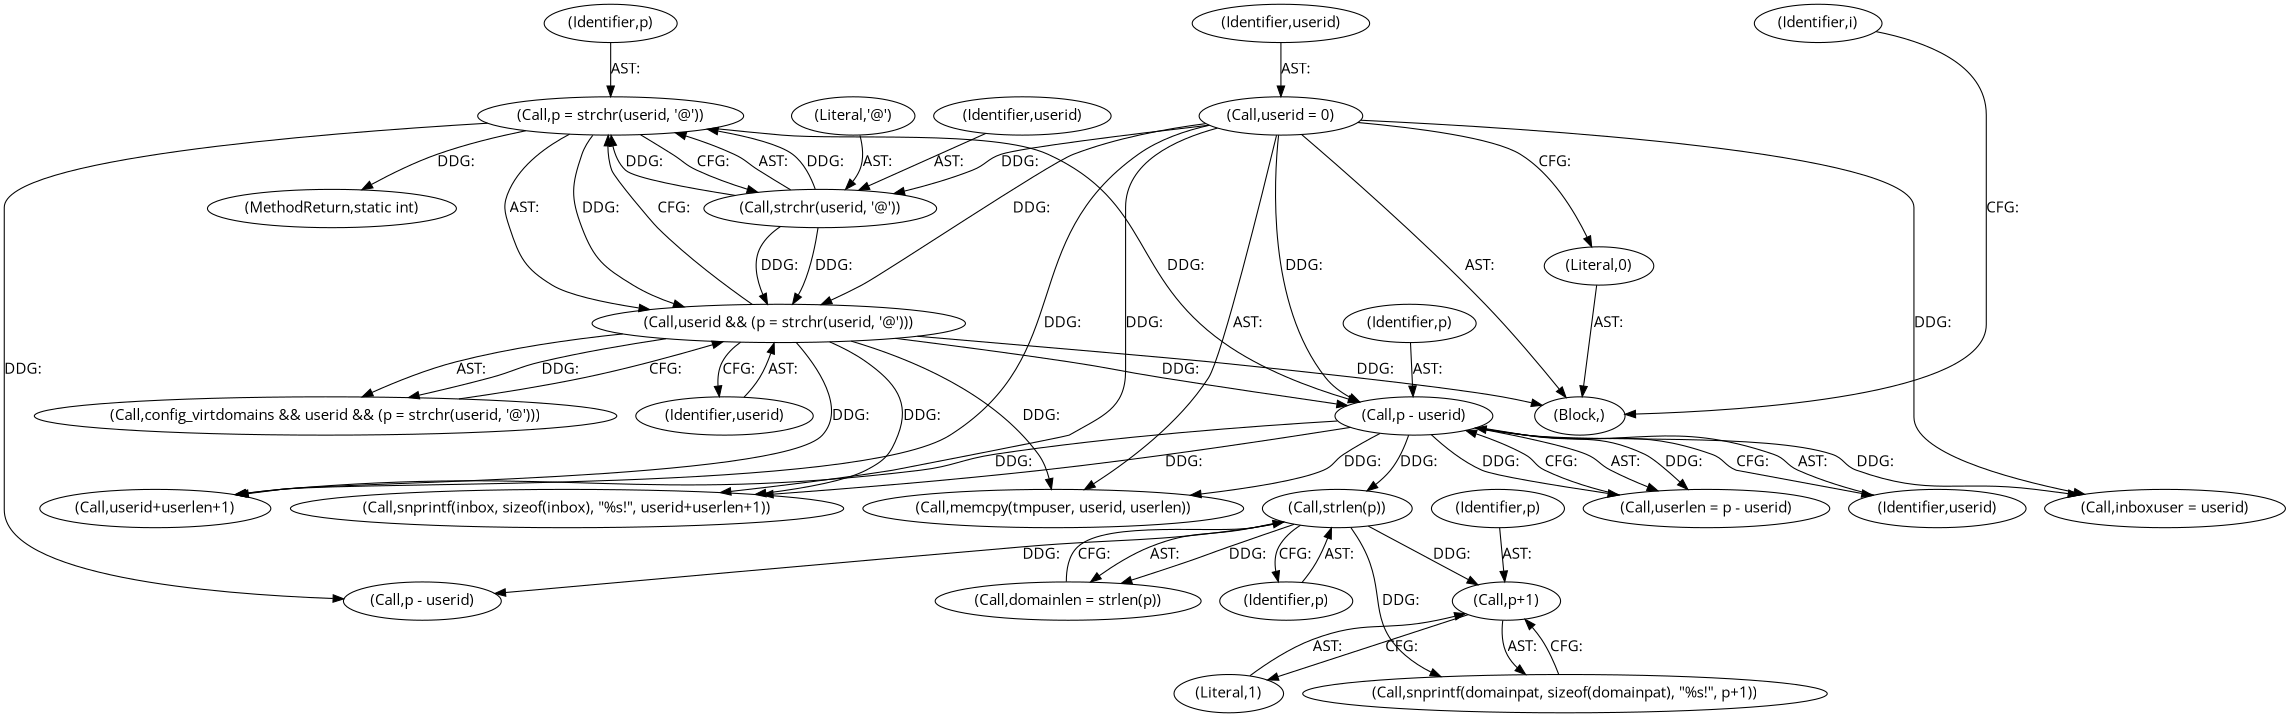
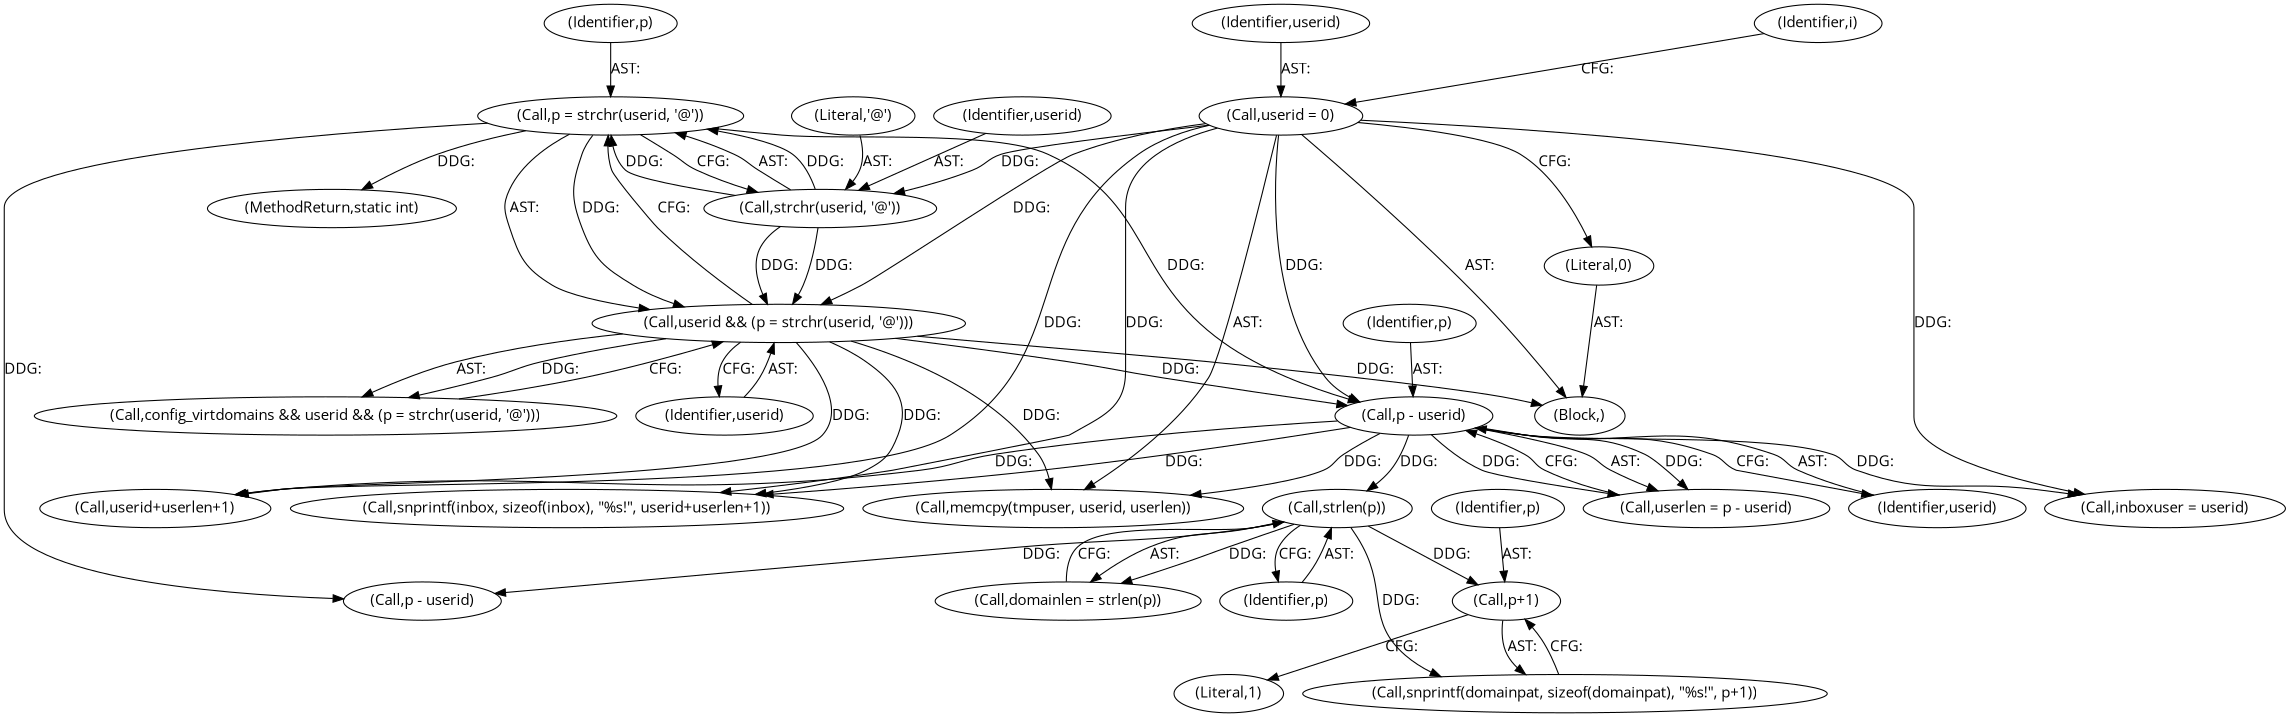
(1983, 333) -> (1560, 68)
(1347, 630) -> none
